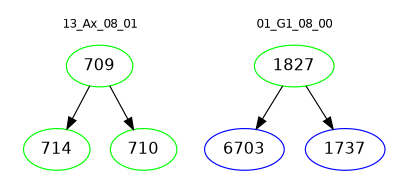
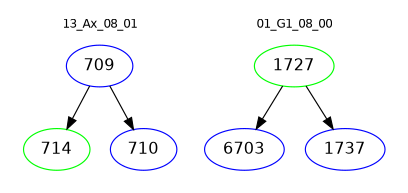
(100, 66) -> (100, 66)
(294, 66) -> (294, 66)
(144, 149) -> (144, 149)
